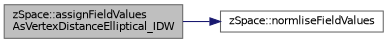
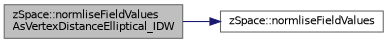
(93, 22) -> (93, 22)
